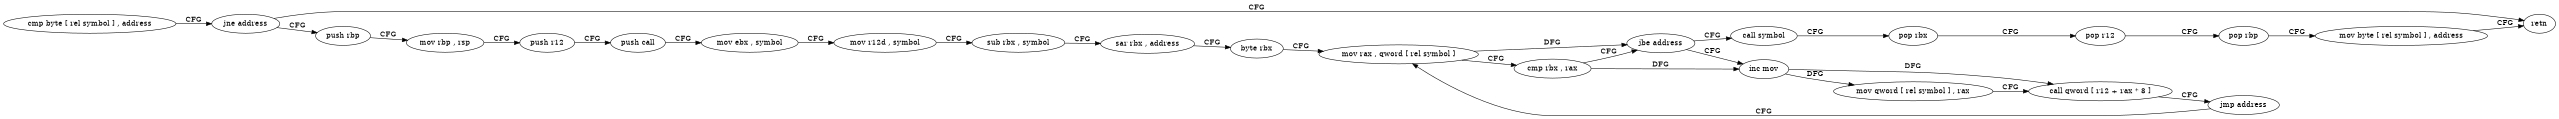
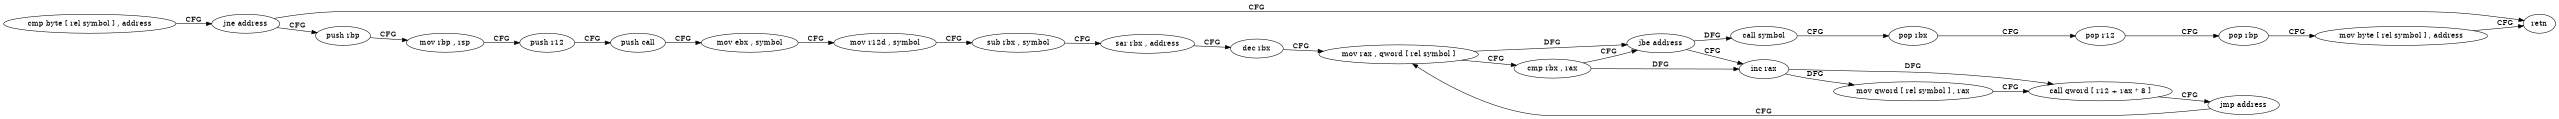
(1713, 36) -> (1713, 36)
(1257, 49) -> (1257, 49)
(1764, 69) -> (1764, 69)
